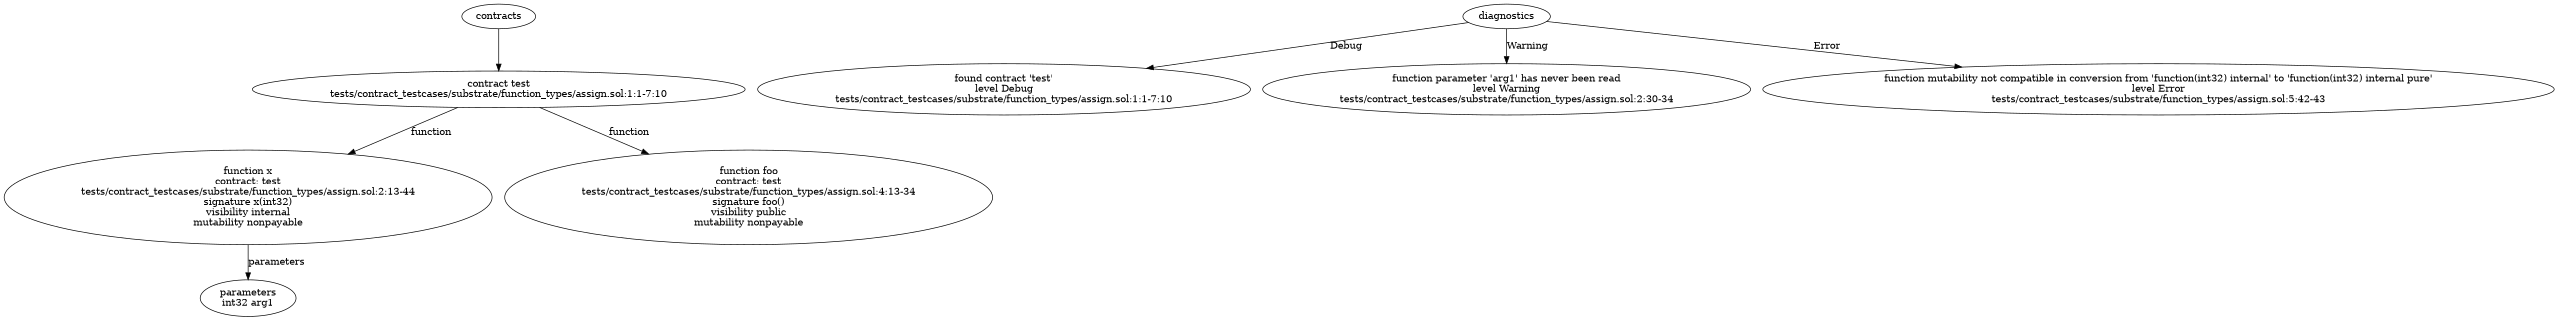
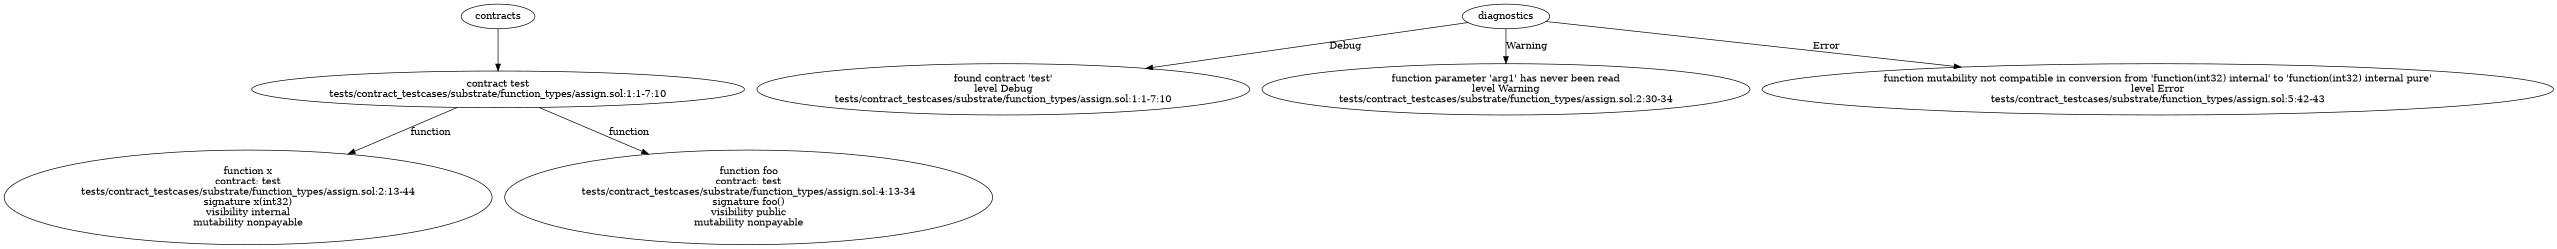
(248, 298) -> none
